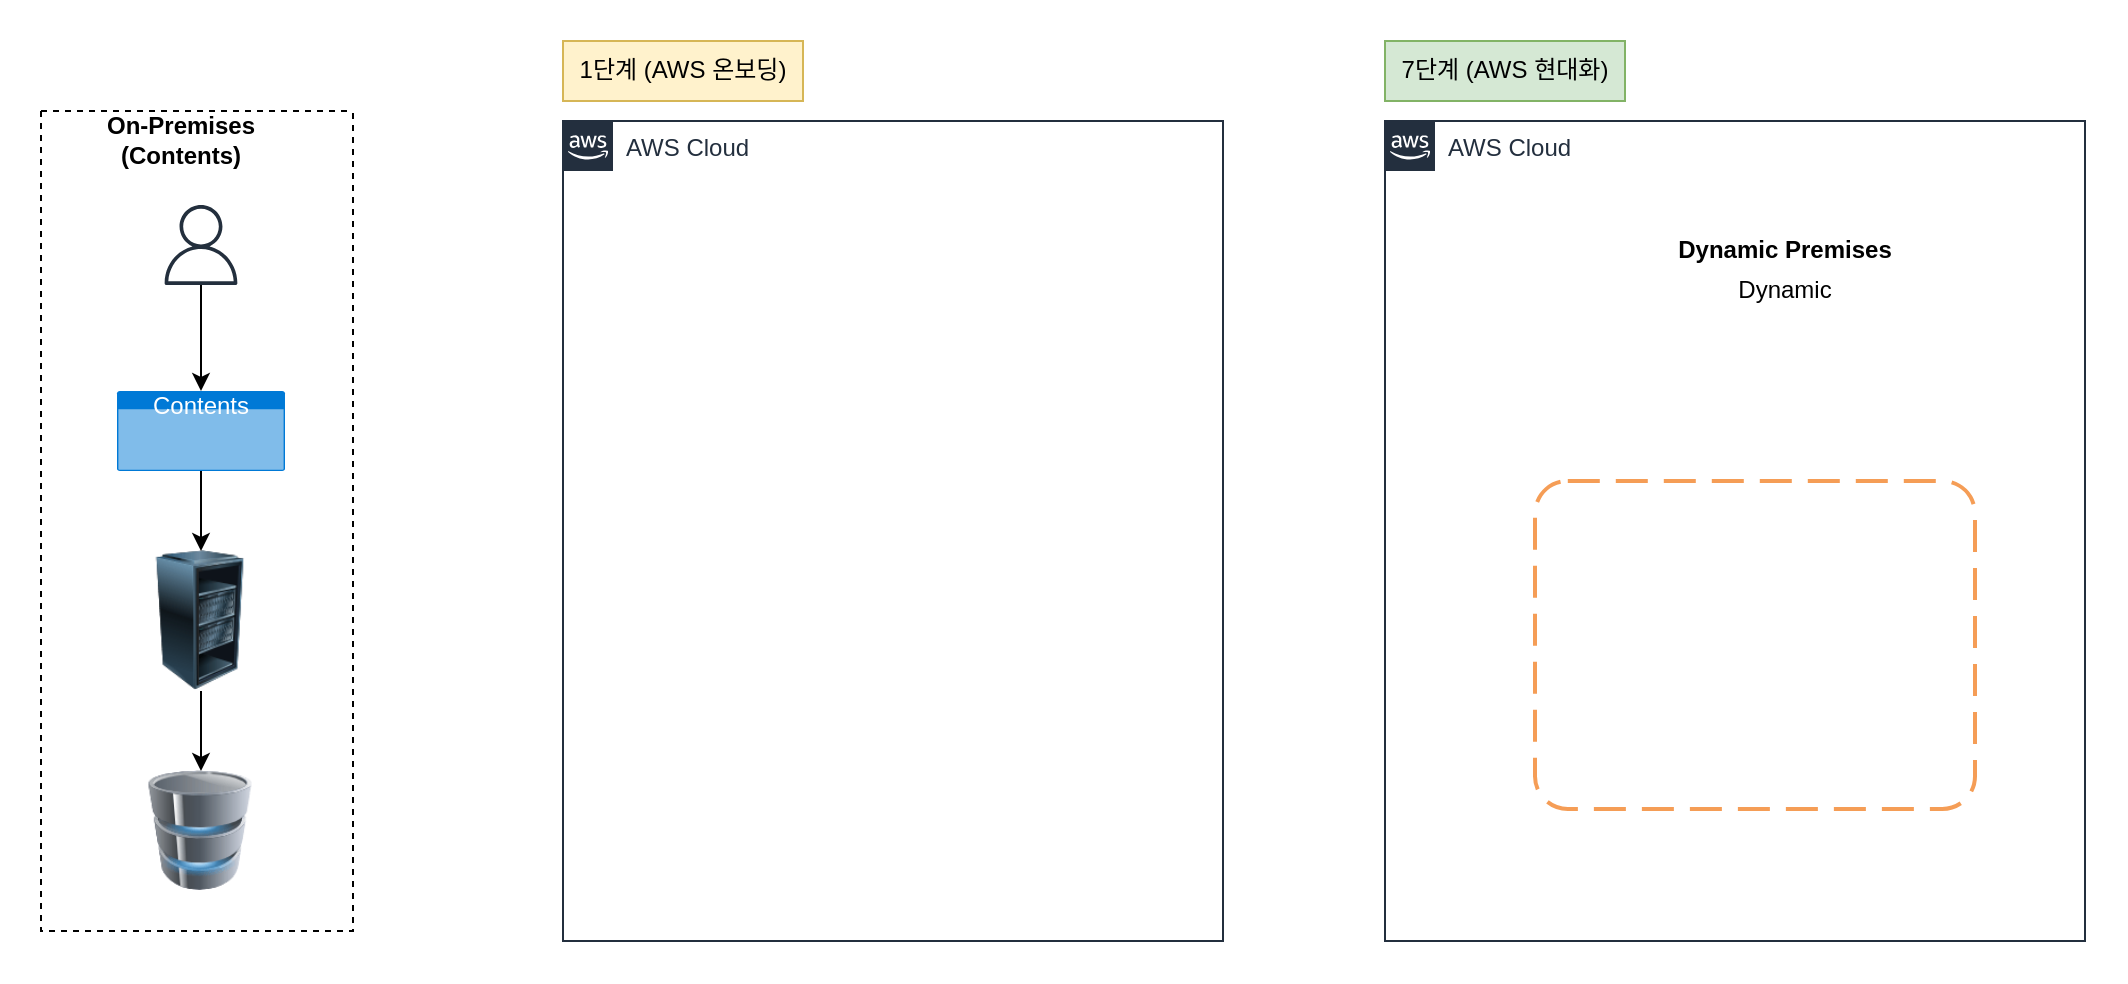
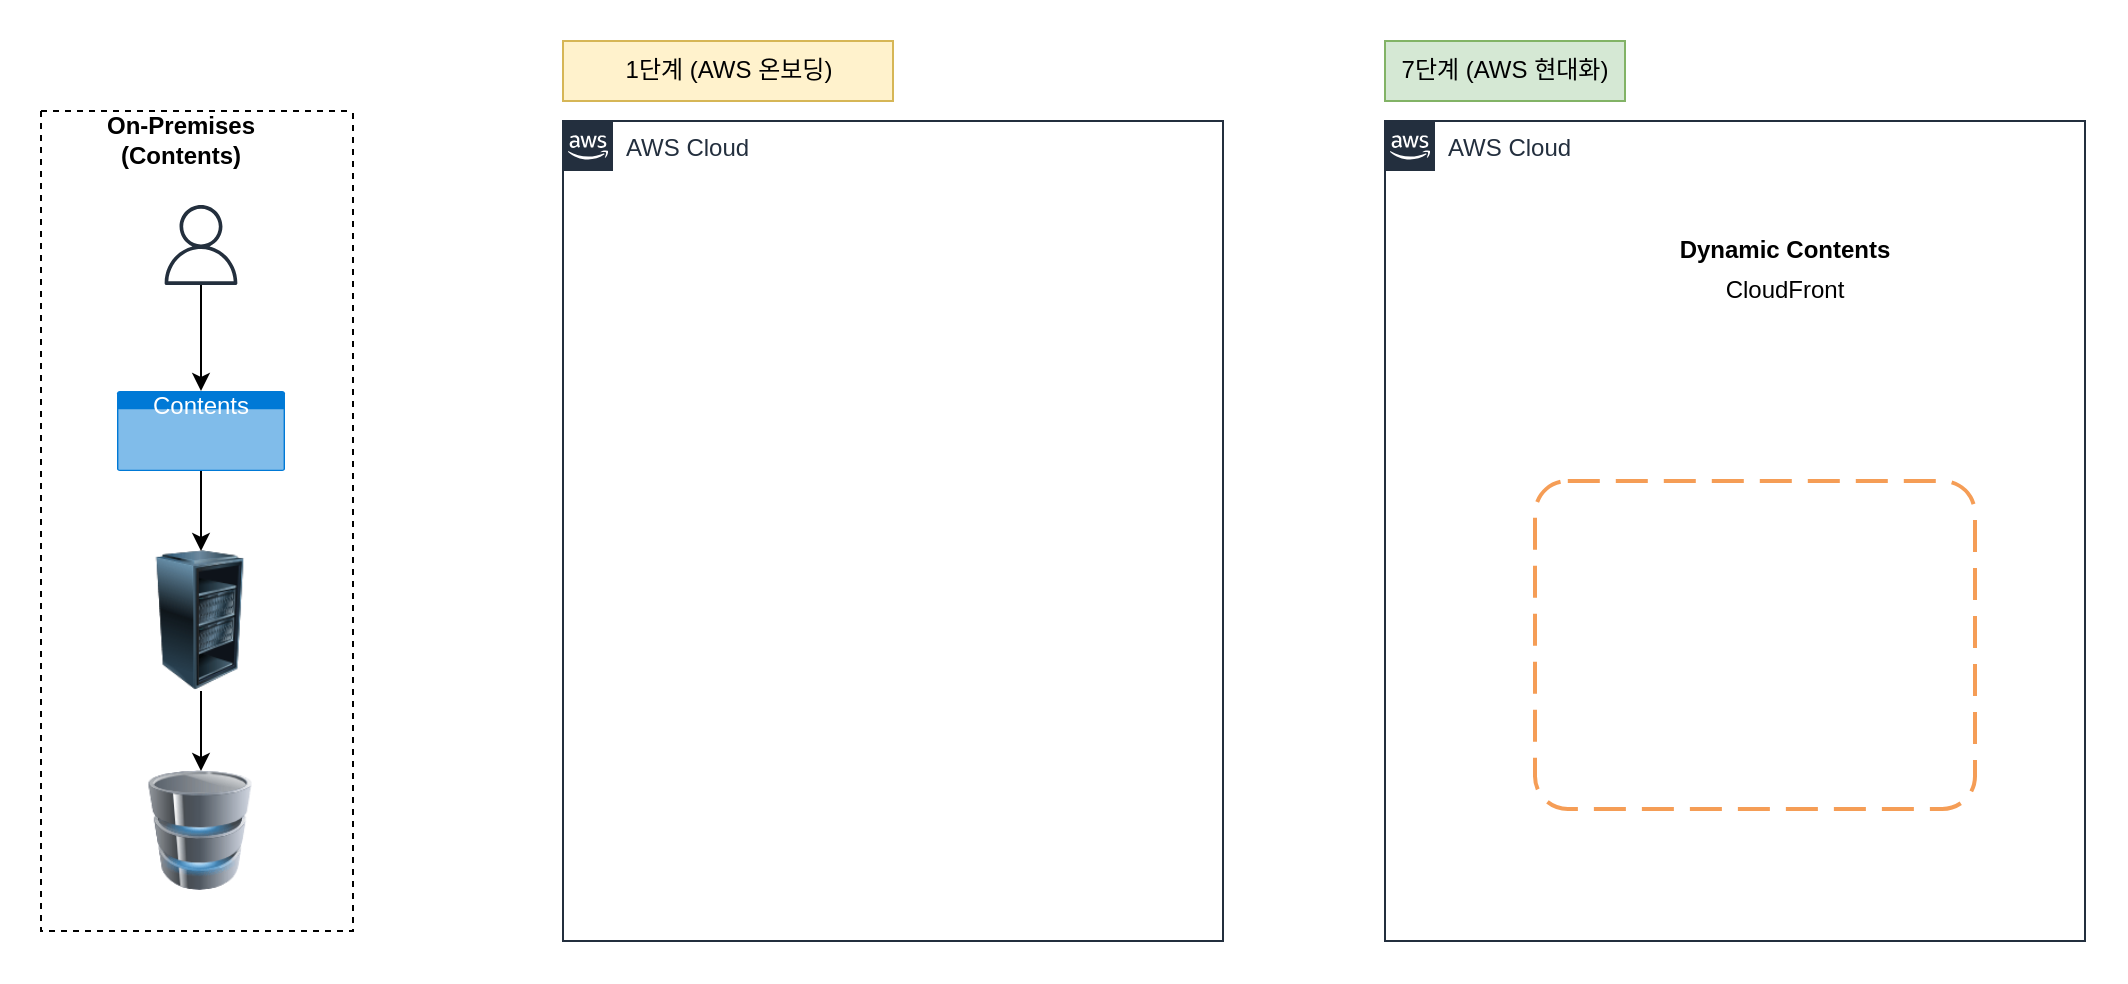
(683, 71) -> (728, 71)
(1786, 251) -> (1786, 251)
(1786, 291) -> (1786, 291)
